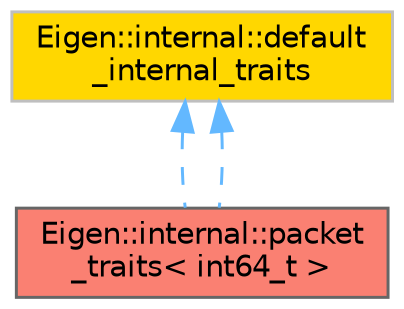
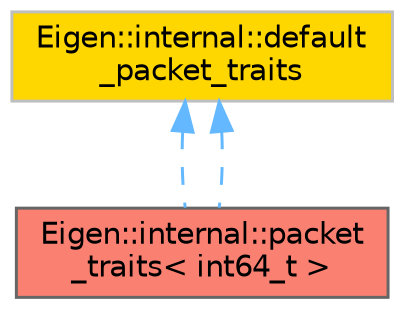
(202, 56) -> (202, 56)
